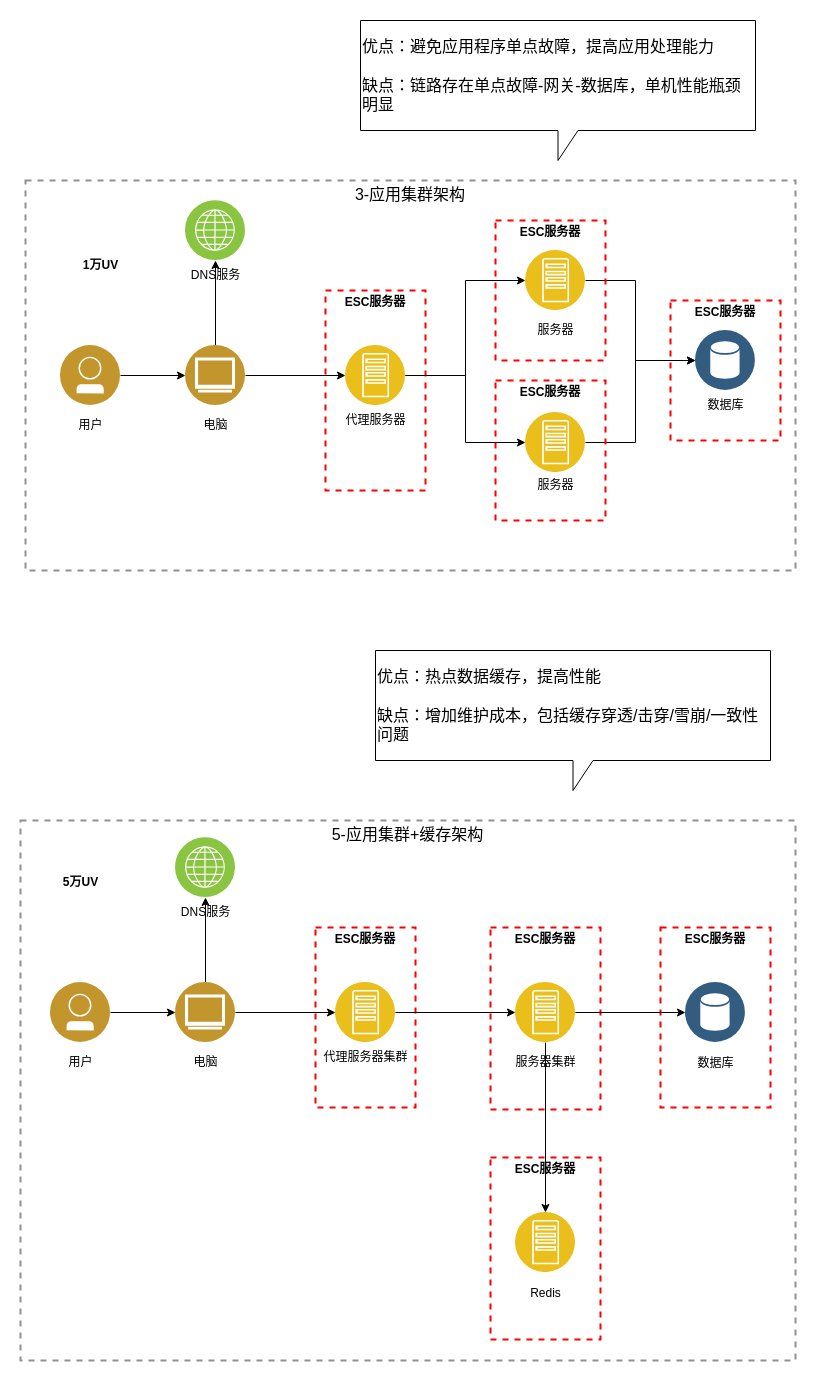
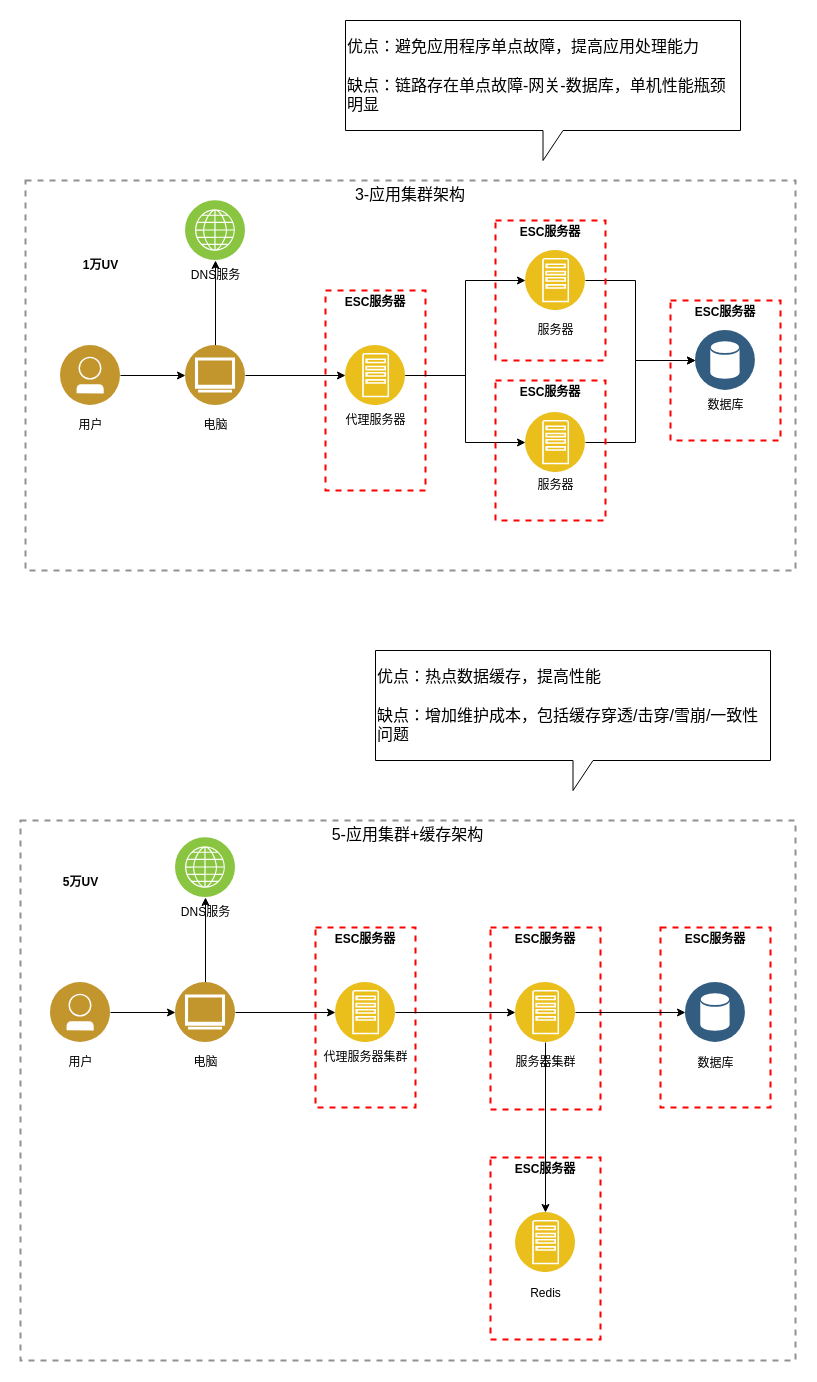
(558, 91) -> (543, 91)
